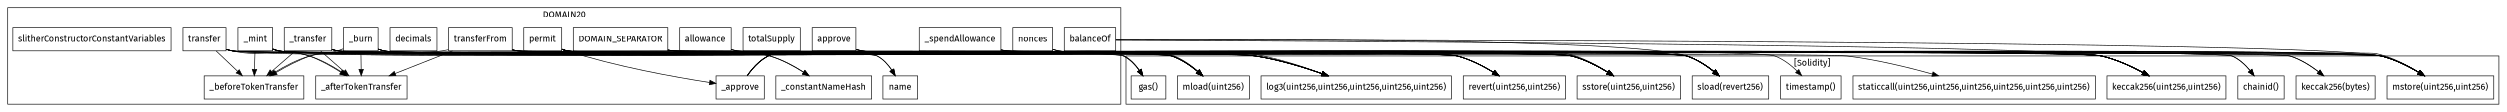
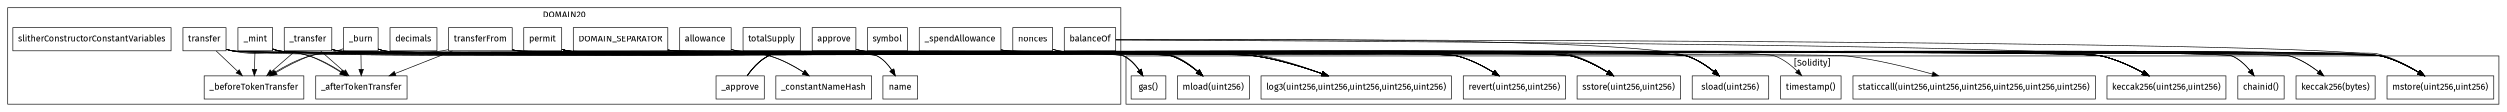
none -> (887, 39)
(635, 69) -> (1492, 53)
(1730, 87) -> (1730, 87)
